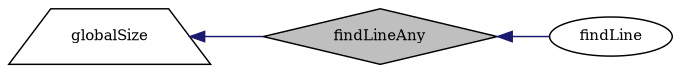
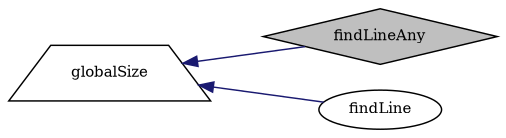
(531, 37) -> (269, 95)
